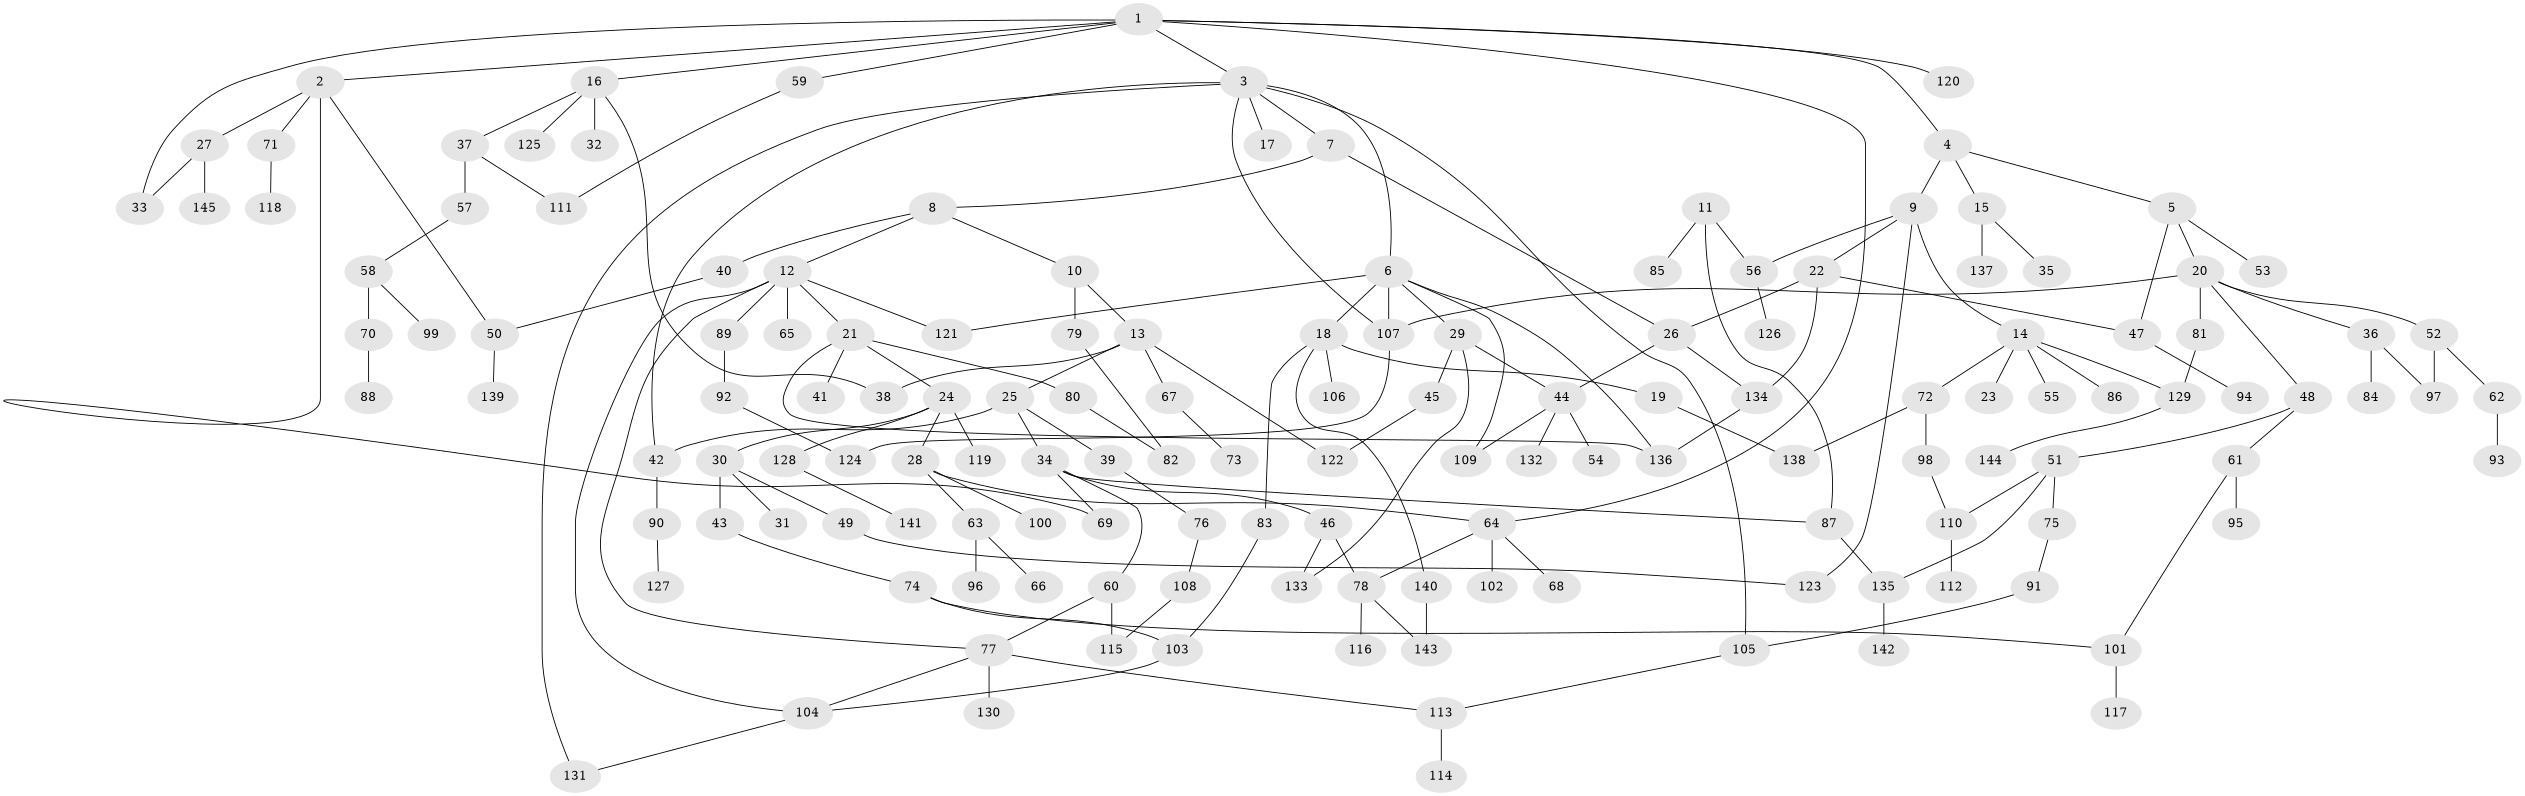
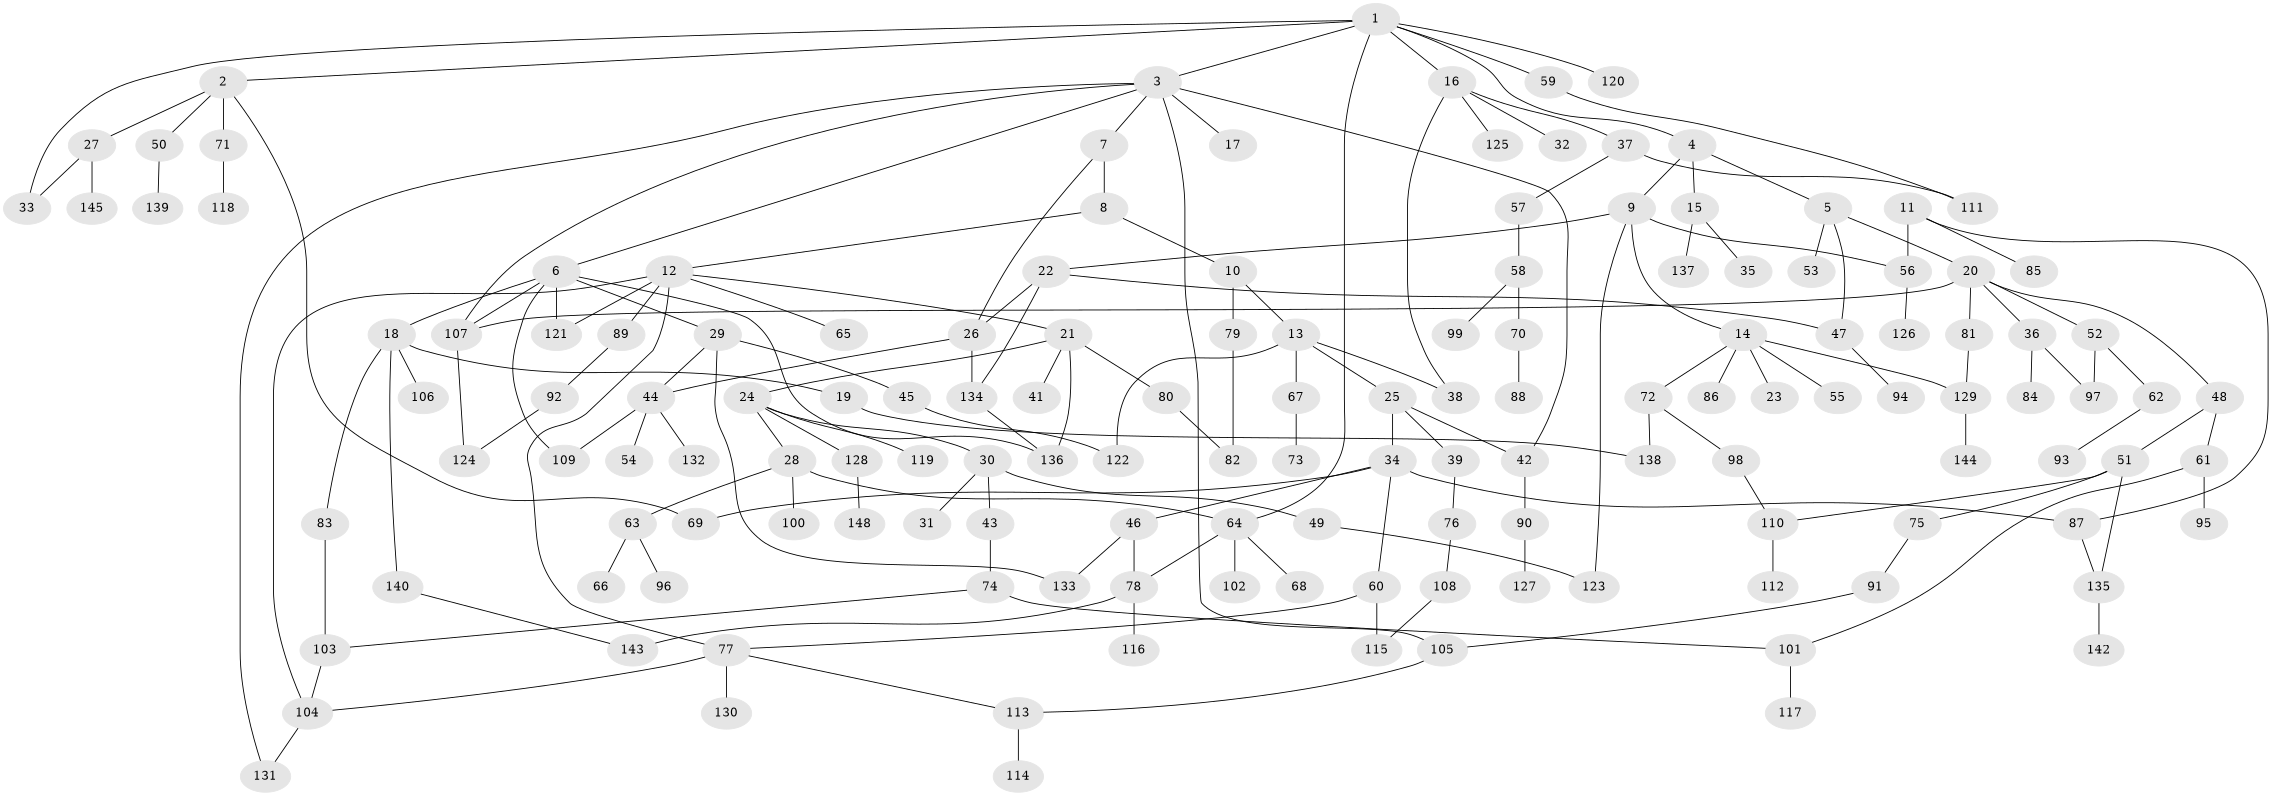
(724, 272) -> none
(911, 524) -> (860, 524)
